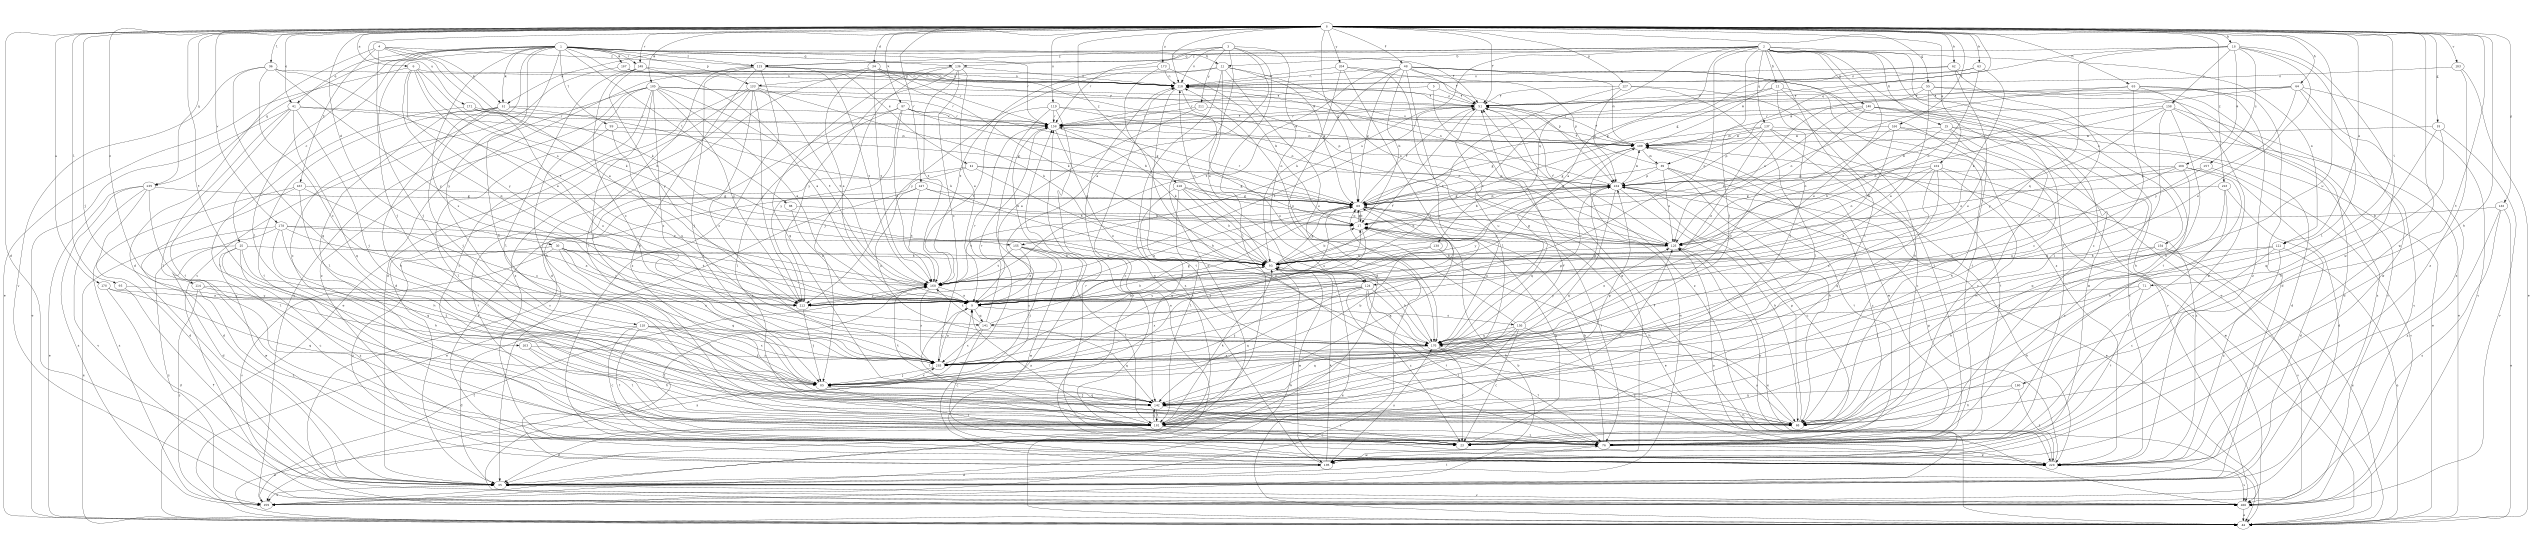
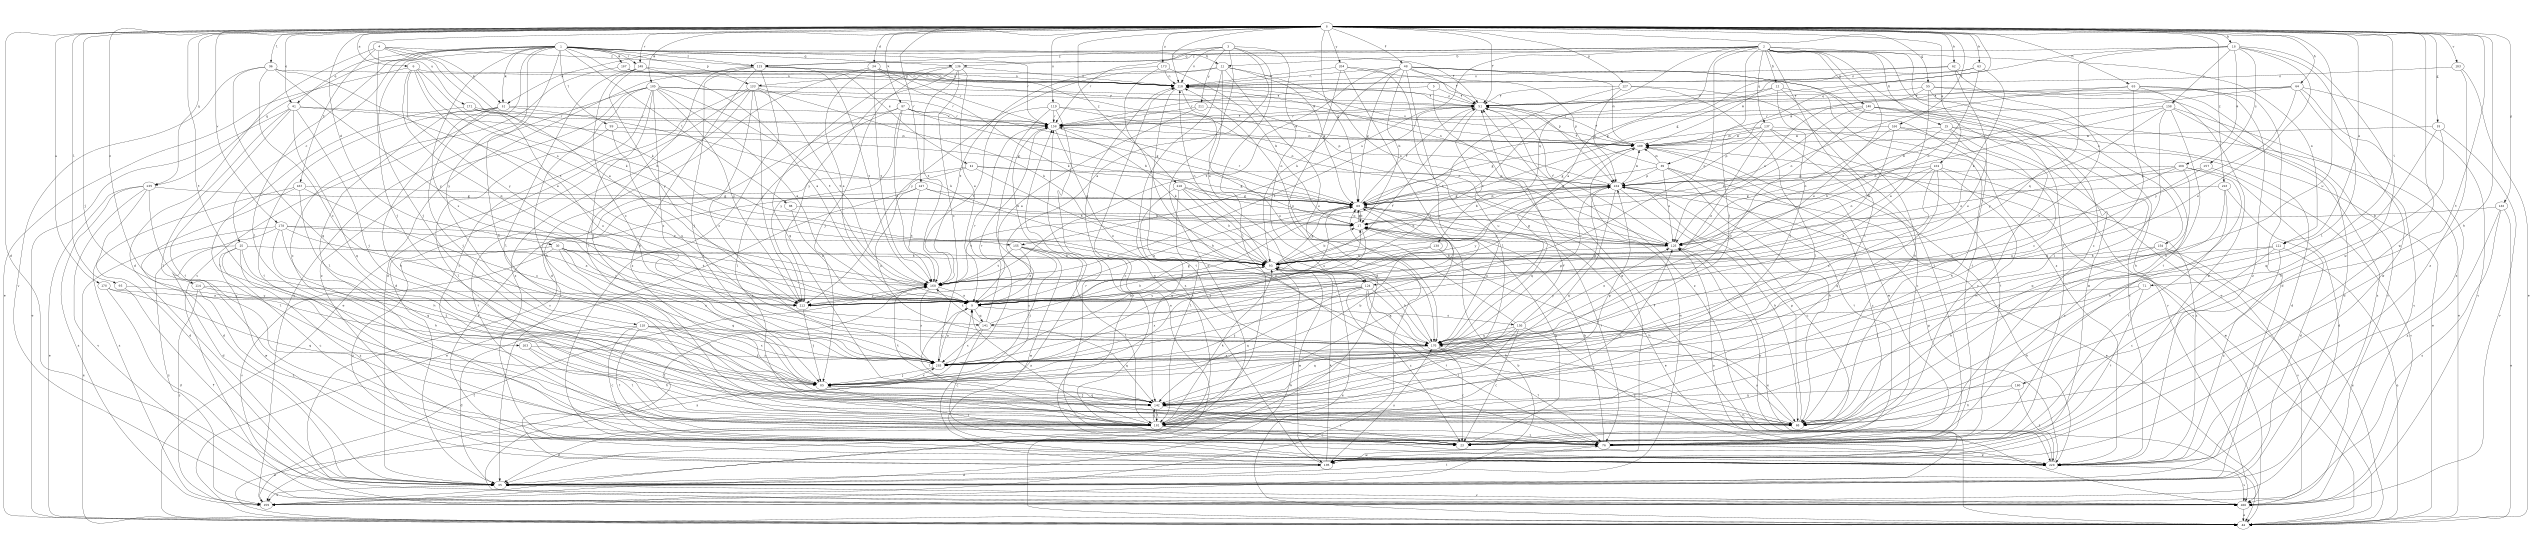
(1648, 157) -> (1654, 156)
